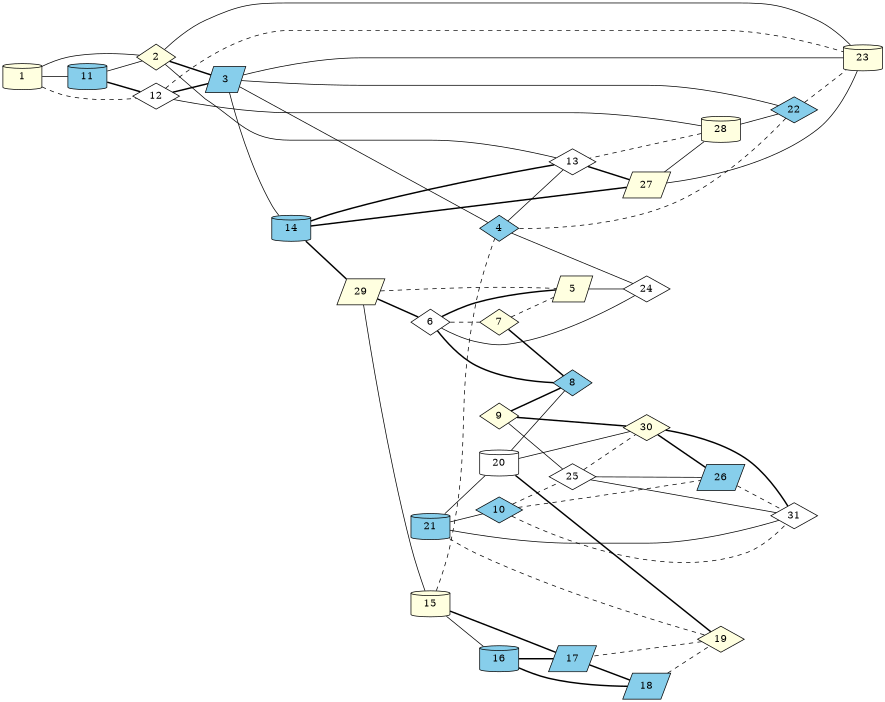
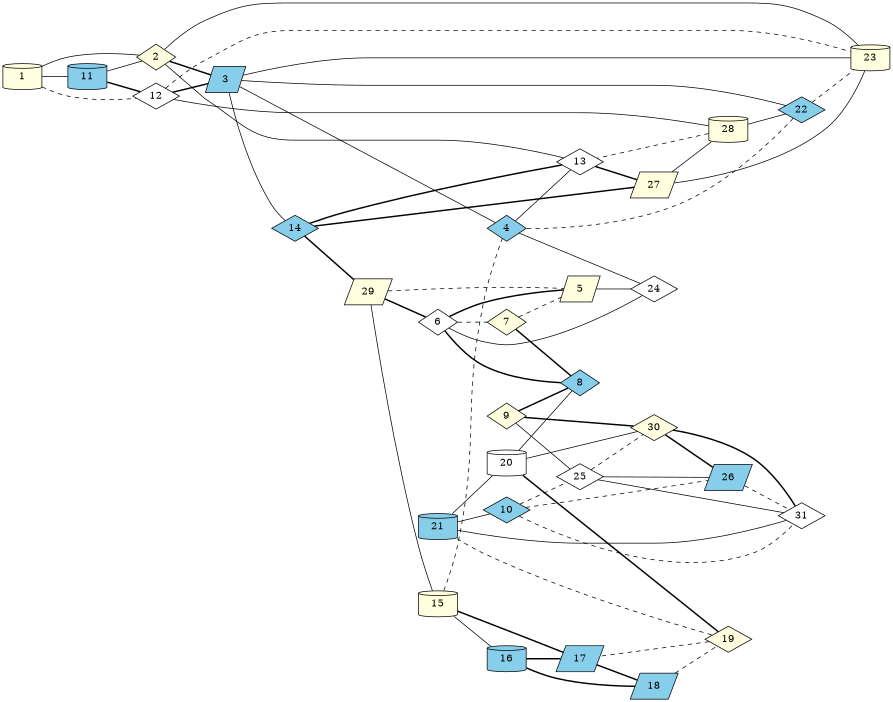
(291, 228) -> (295, 228)
